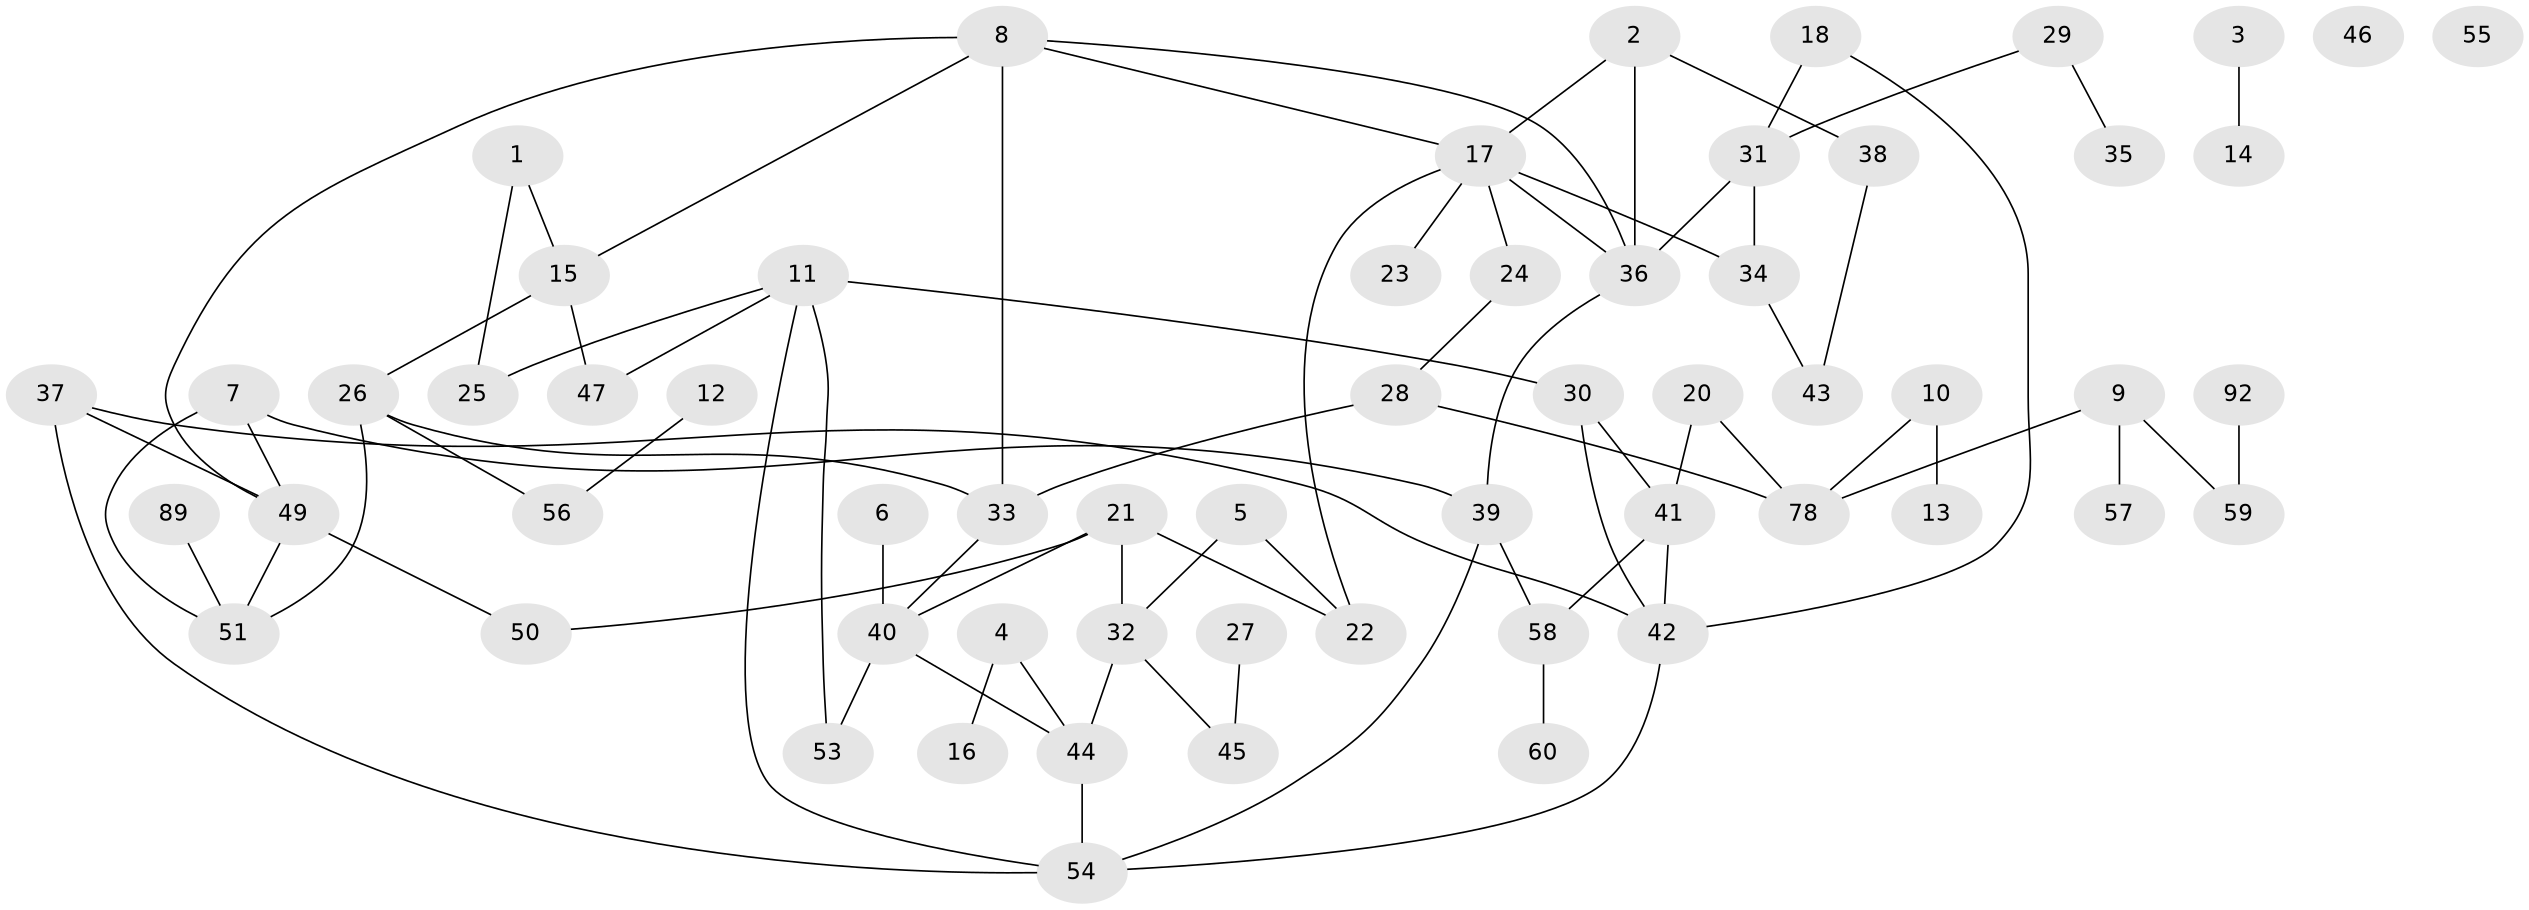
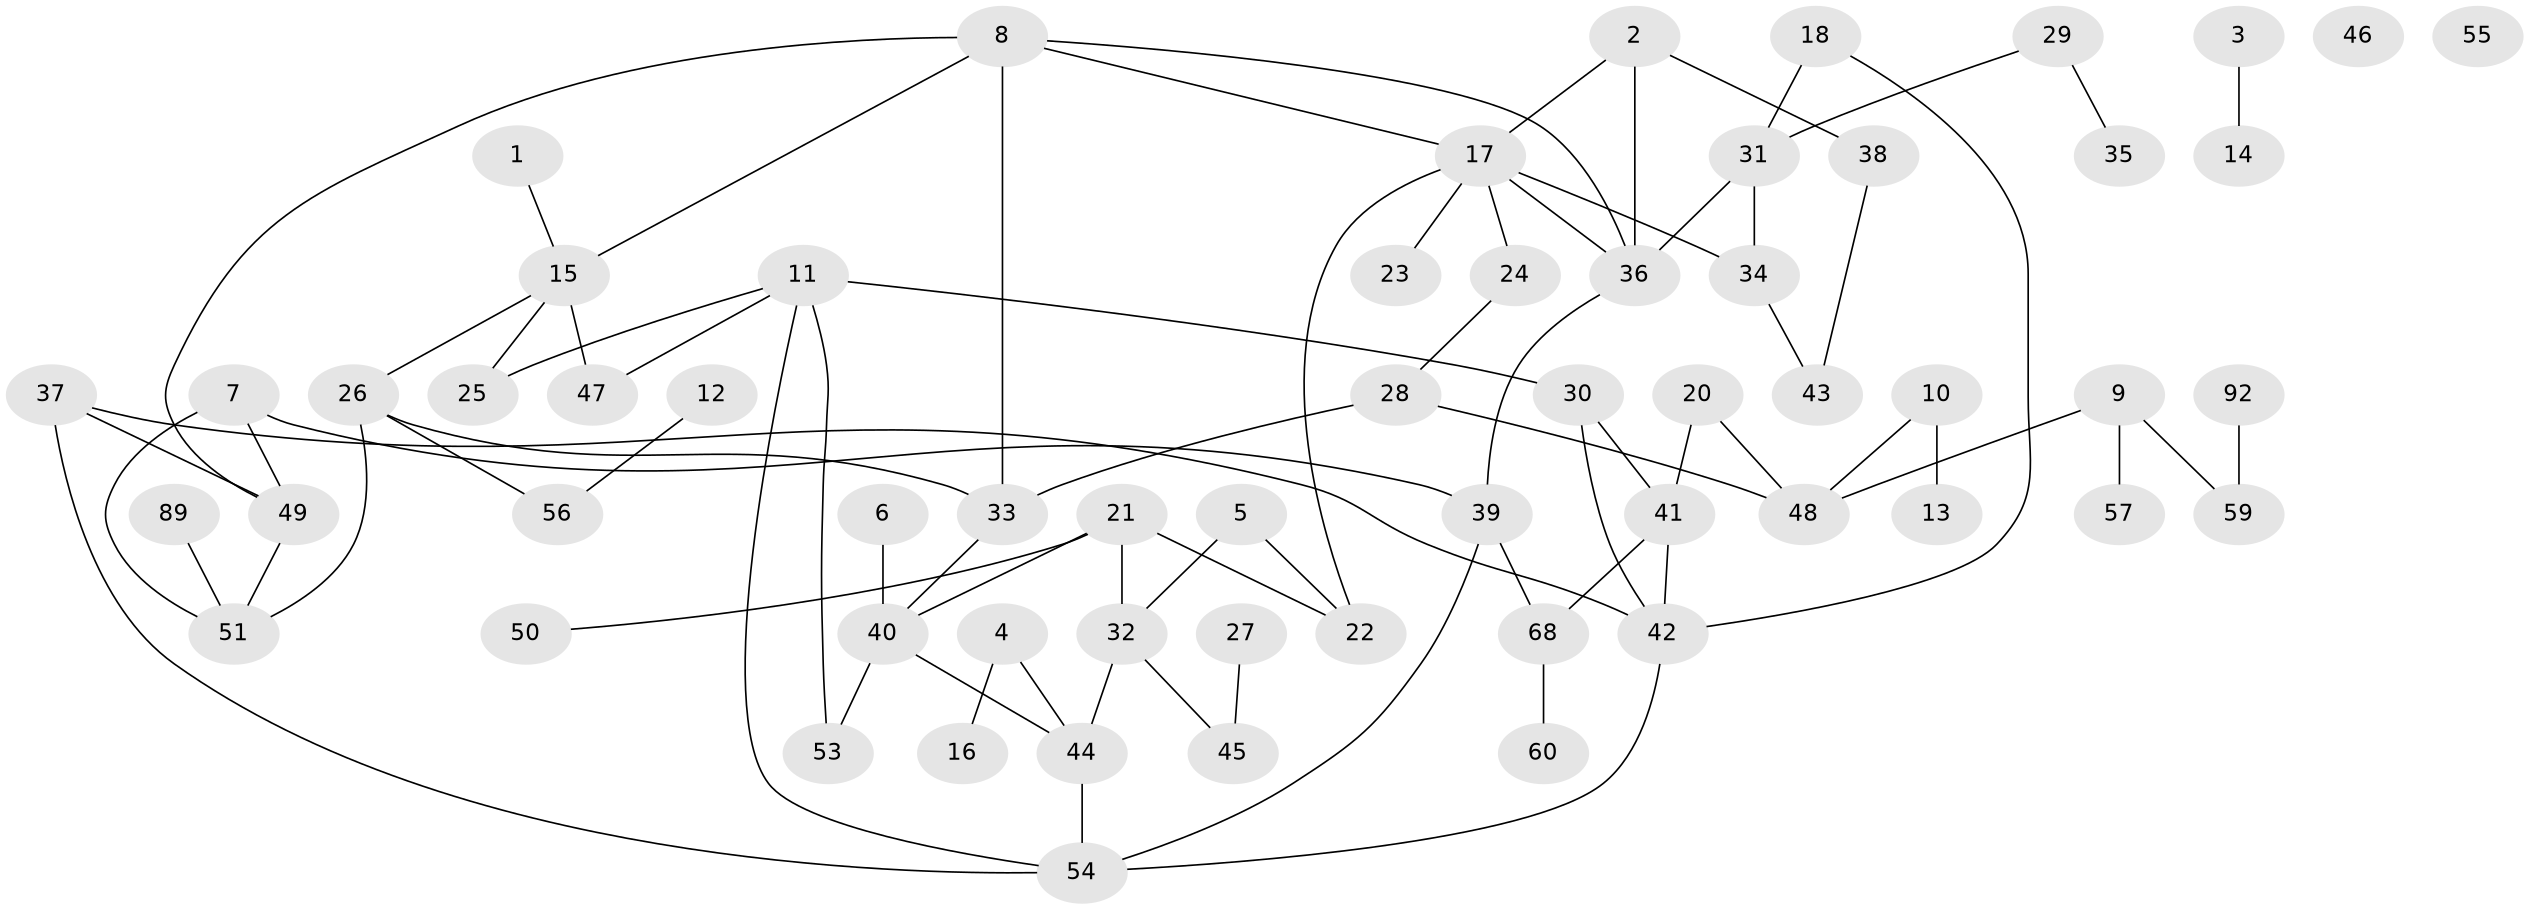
(495, 275) -> (519, 335)
(1804, 515) -> (1804, 515)
(410, 574) -> none
(1544, 634) -> (1544, 634)
